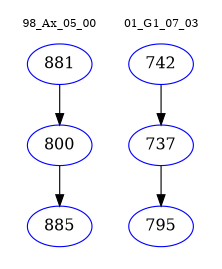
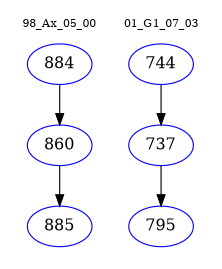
(60, 64) -> (60, 64)
(161, 64) -> (161, 64)
(60, 145) -> (60, 145)
